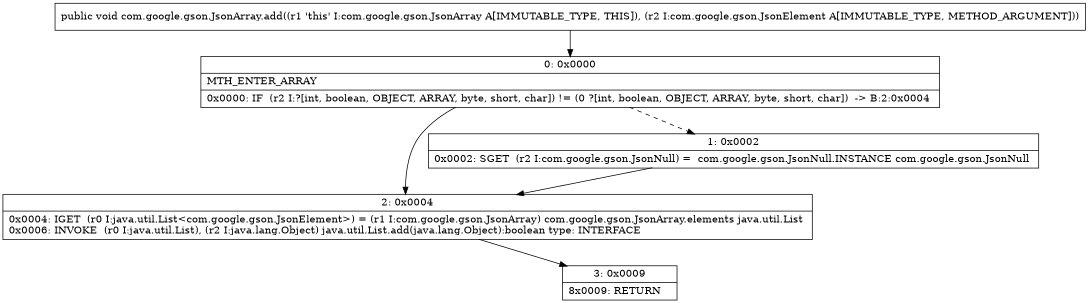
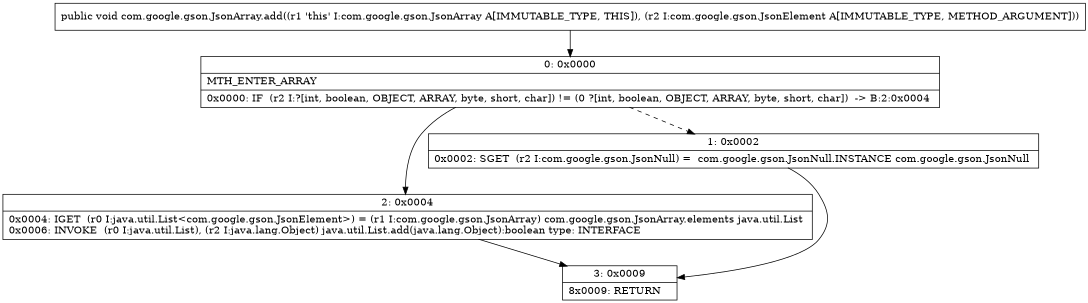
(588, 180) -> (798, 253)
